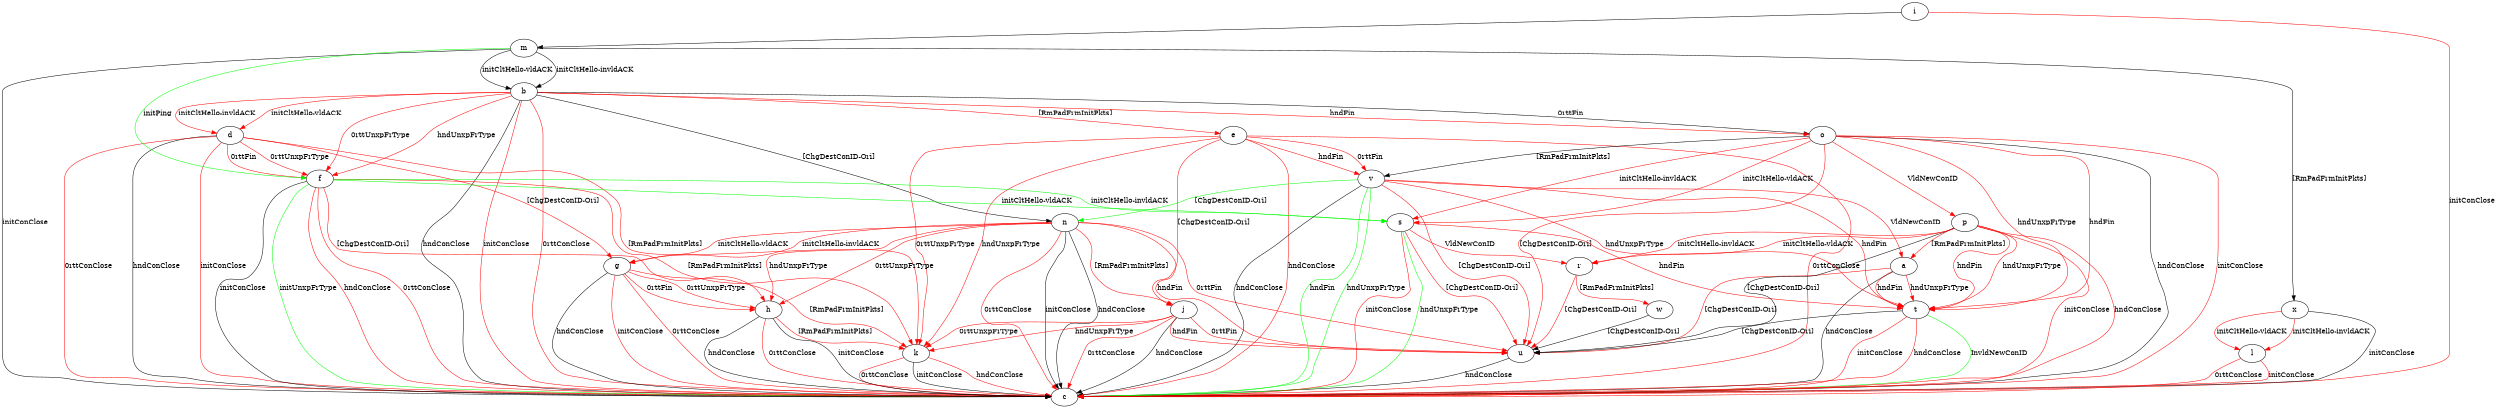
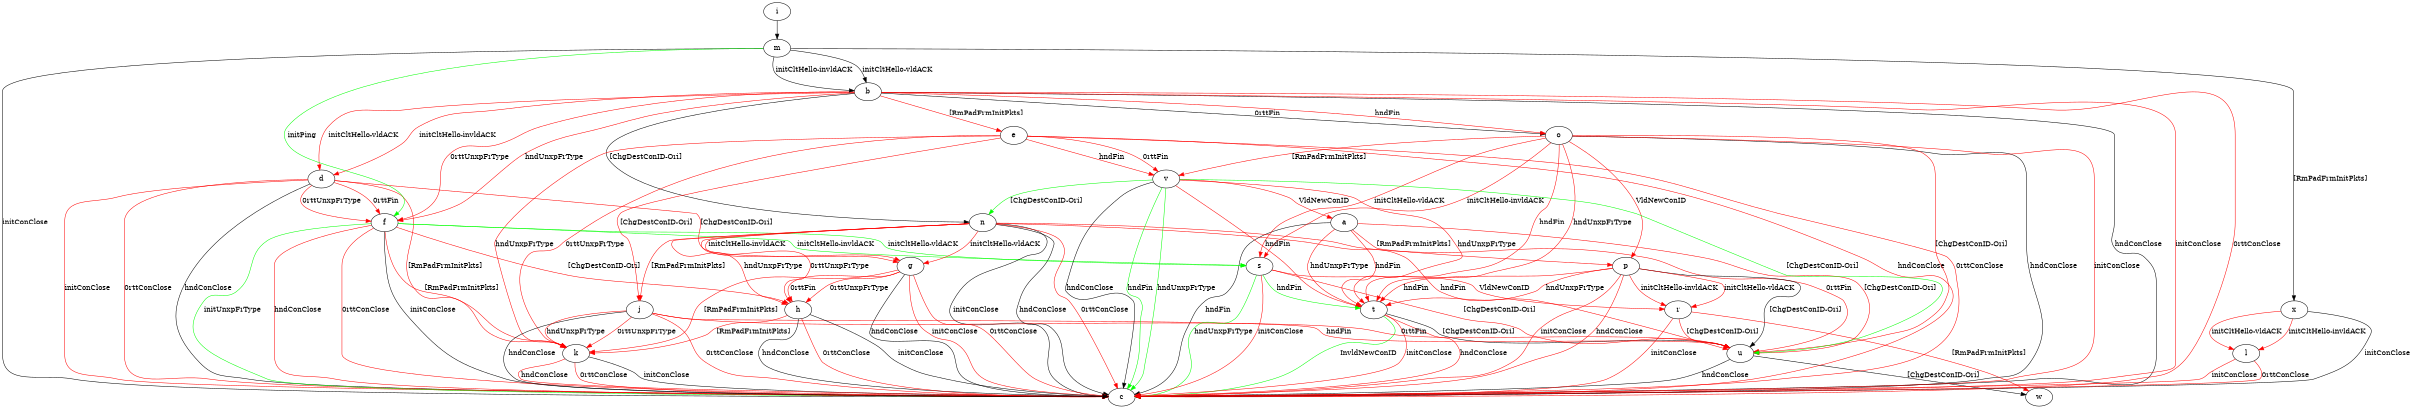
(1588, 149) -> (1363, 146)
(1933, 240) -> (1477, 257)
(1653, 273) -> (1305, 301)
(1459, 275) -> (1666, 226)
(1593, 332) -> (1887, 375)
(1850, 332) -> (1219, 310)
(2349, 378) -> (1419, 394)
